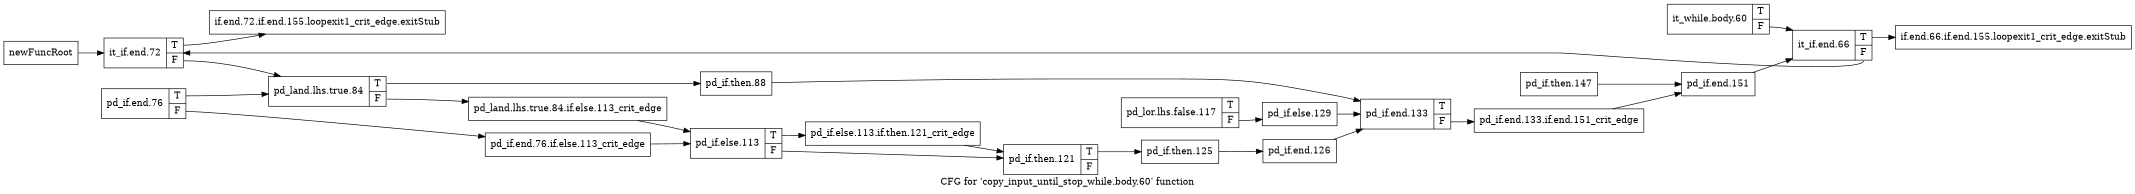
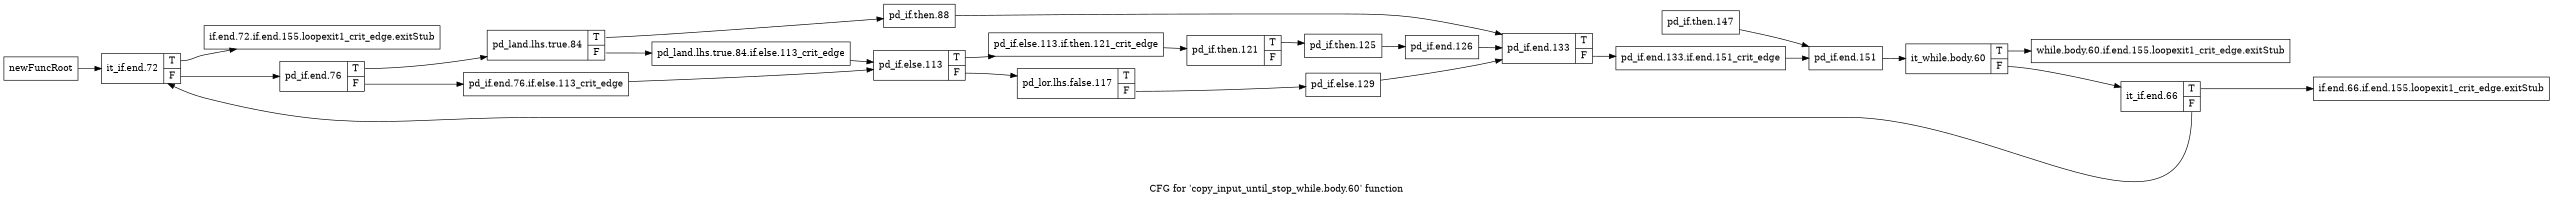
none -> (2161, 51)
(230, 65) -> (227, 76)
(1762, 69) -> (1891, 58)
(889, 154) -> (988, 74)
